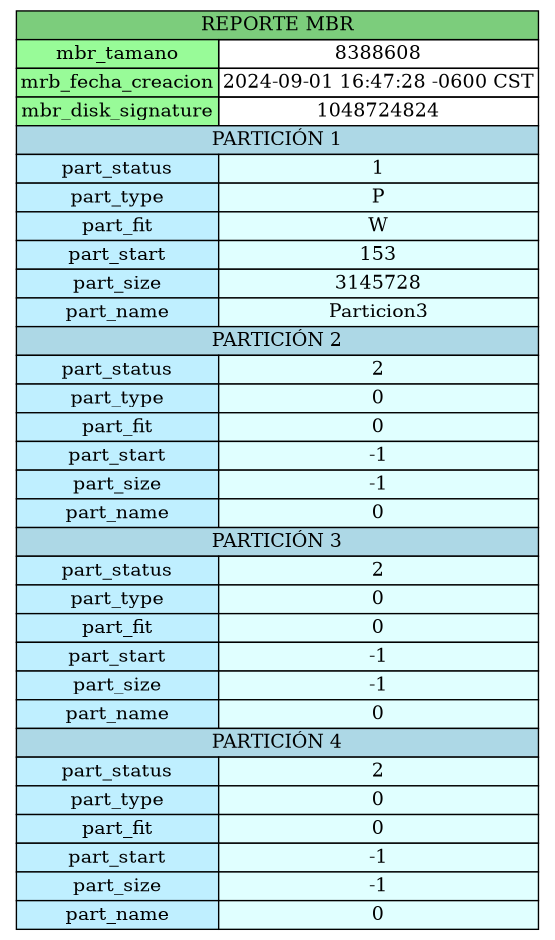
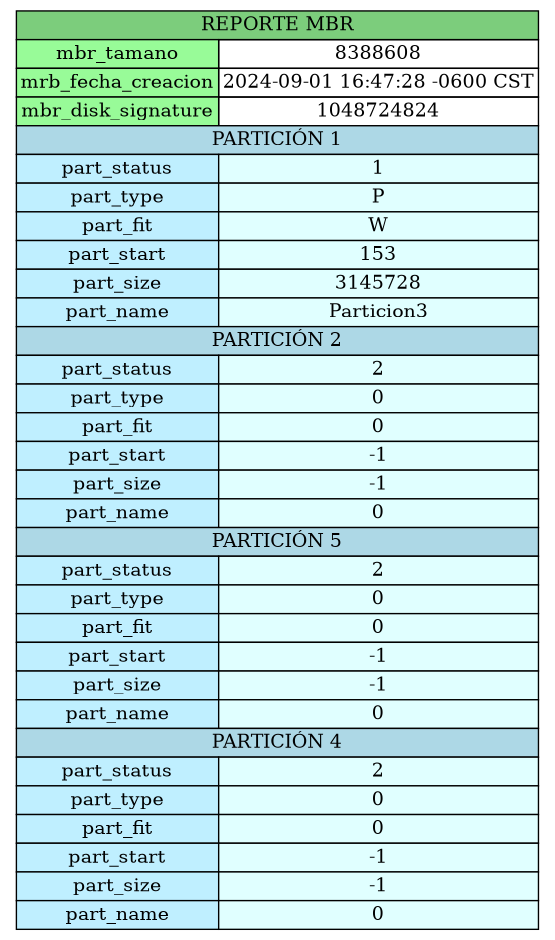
(277, 541) -> (277, 541)
